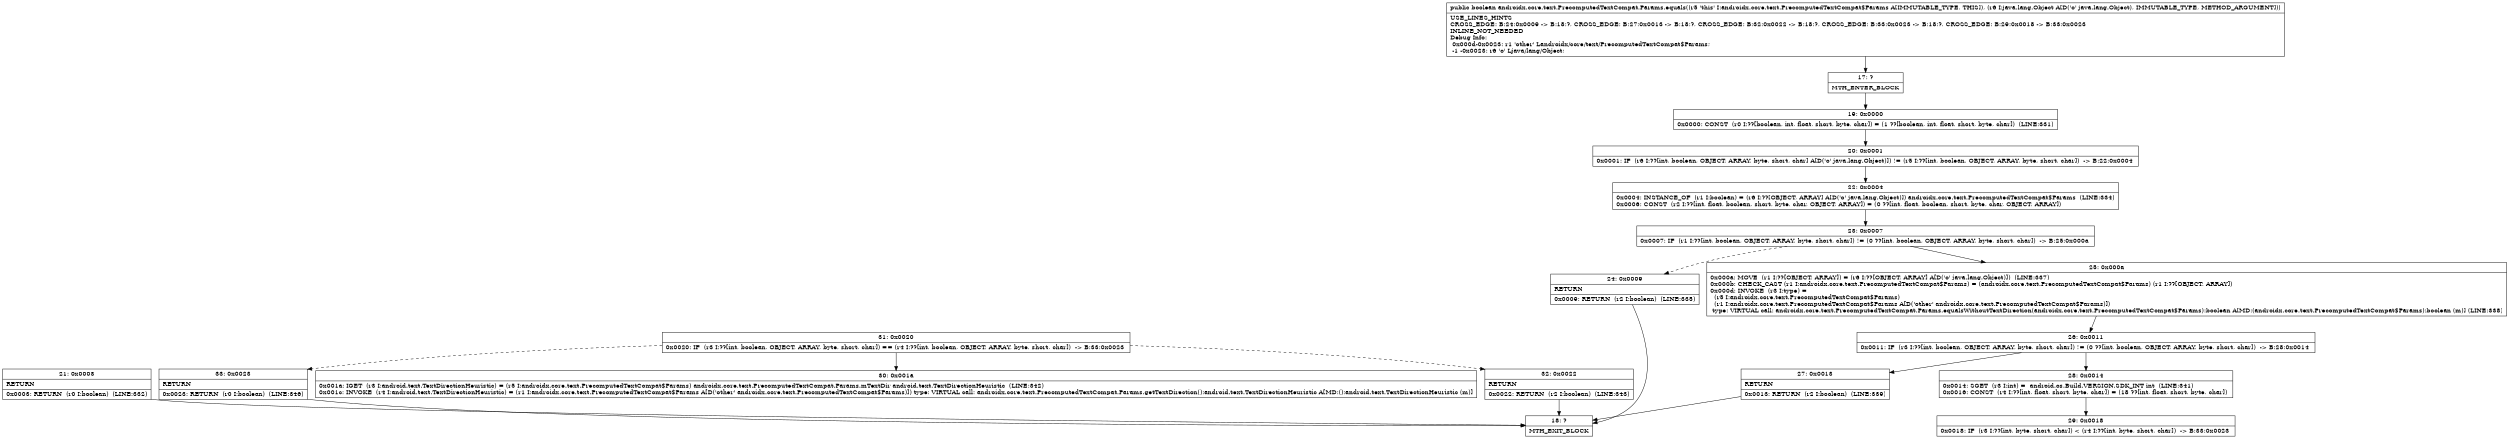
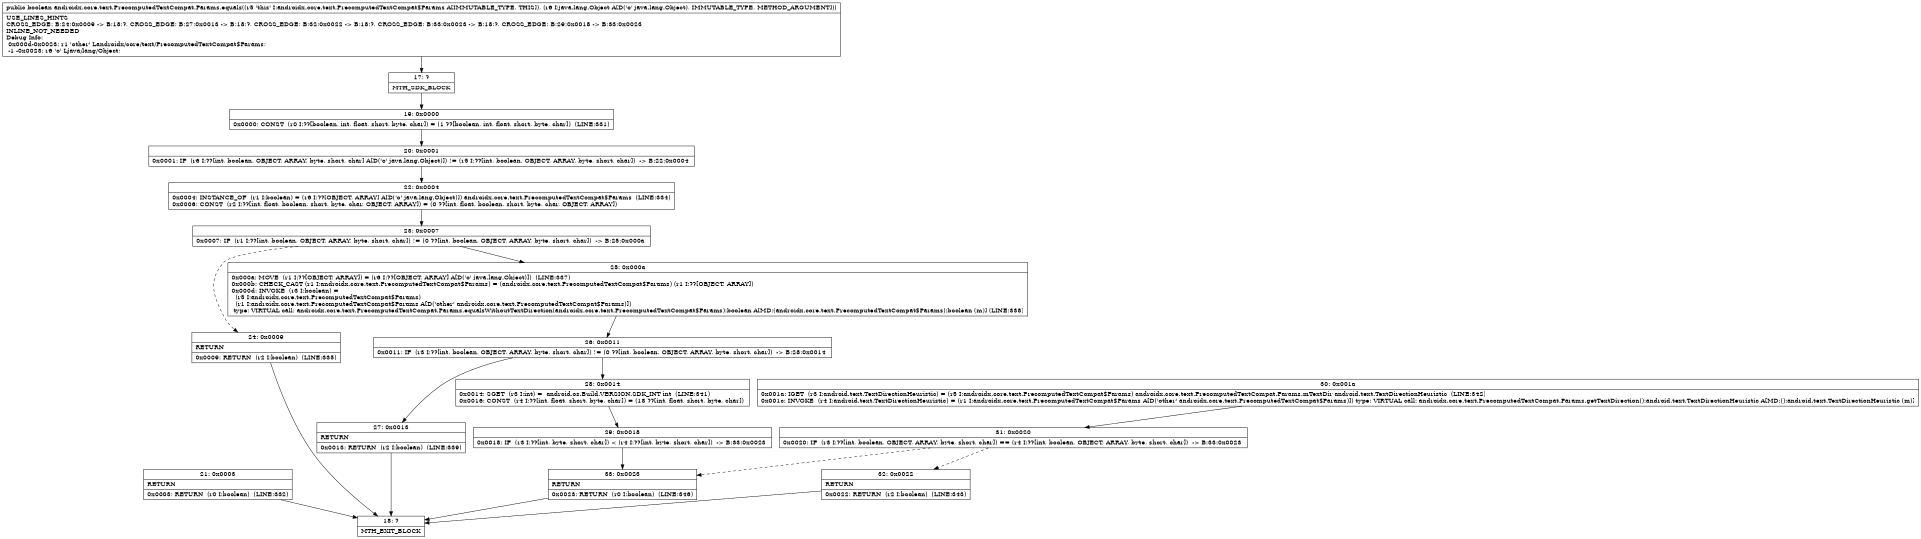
(1866, 88) -> (422, 88)
(1760, 291) -> (286, 291)
(896, 360) -> (1166, 417)
none -> (623, 456)
